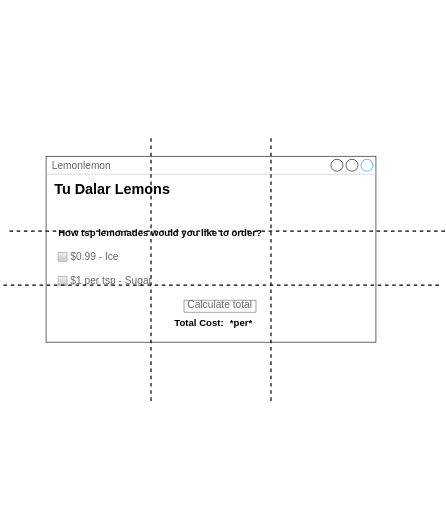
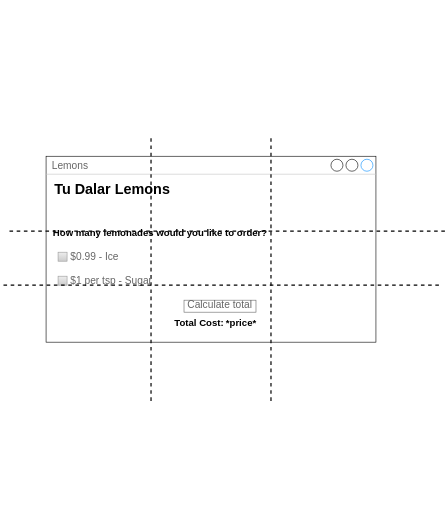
(79, 167) -> (69, 167)
(160, 231) -> (160, 231)
(241, 321) -> (241, 321)
